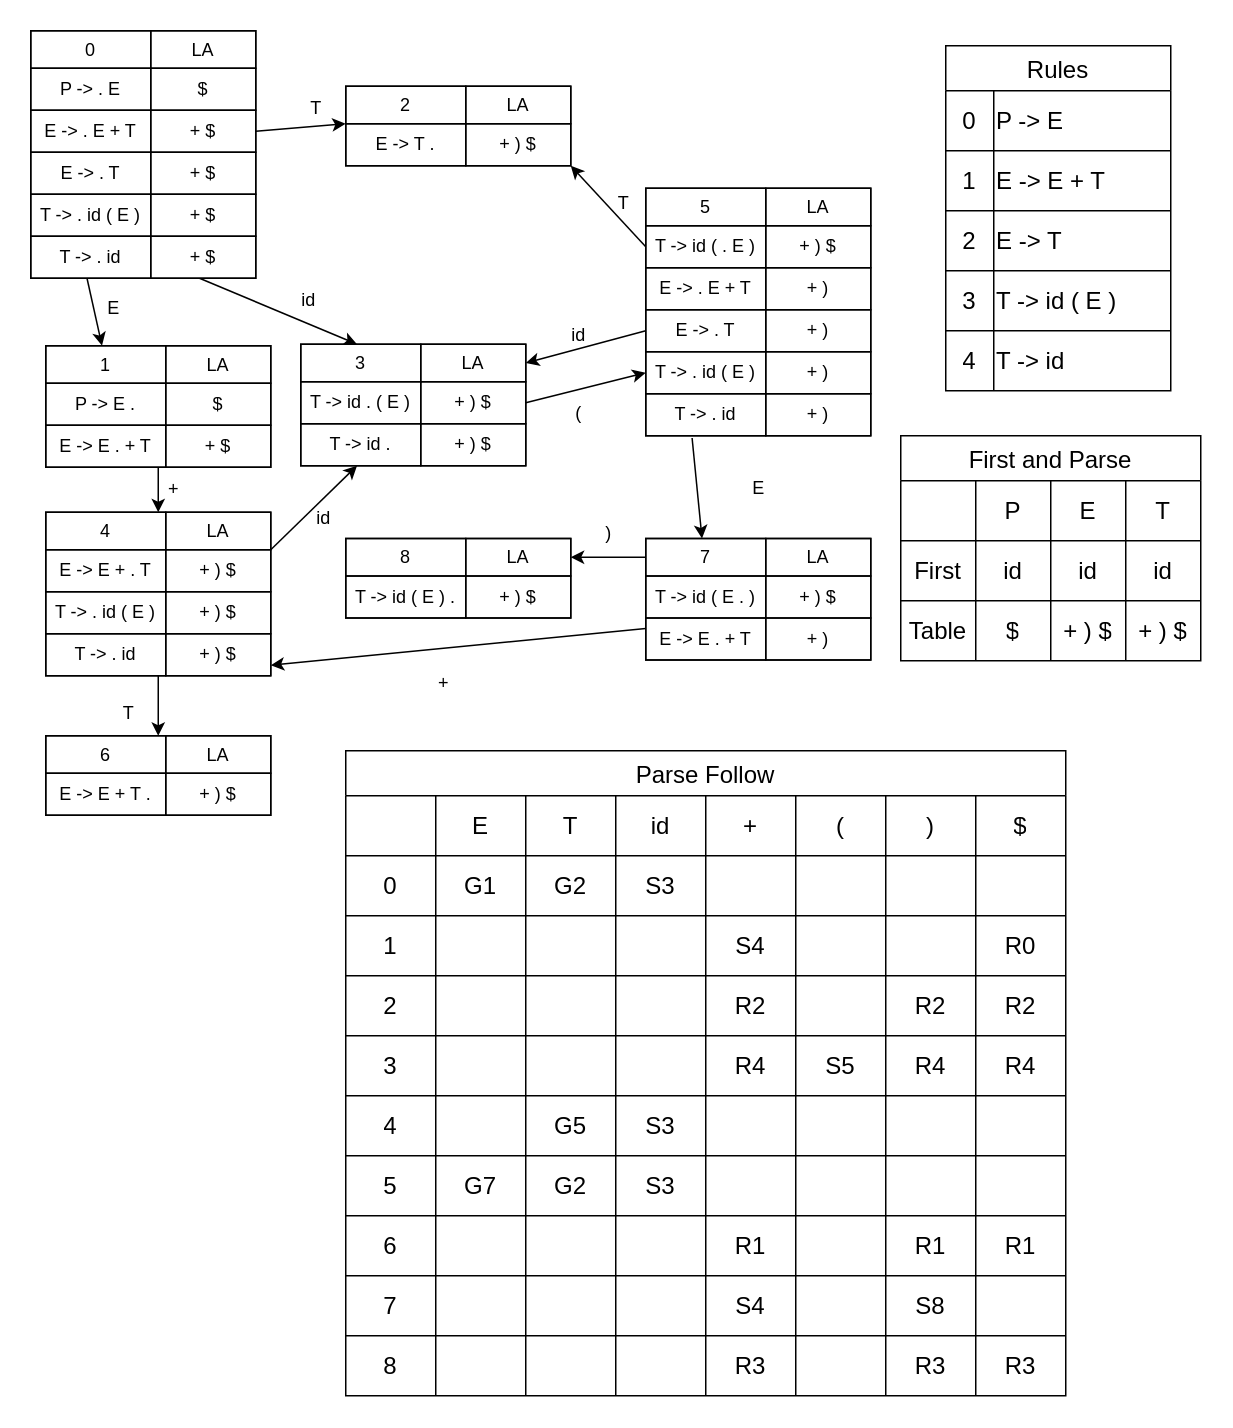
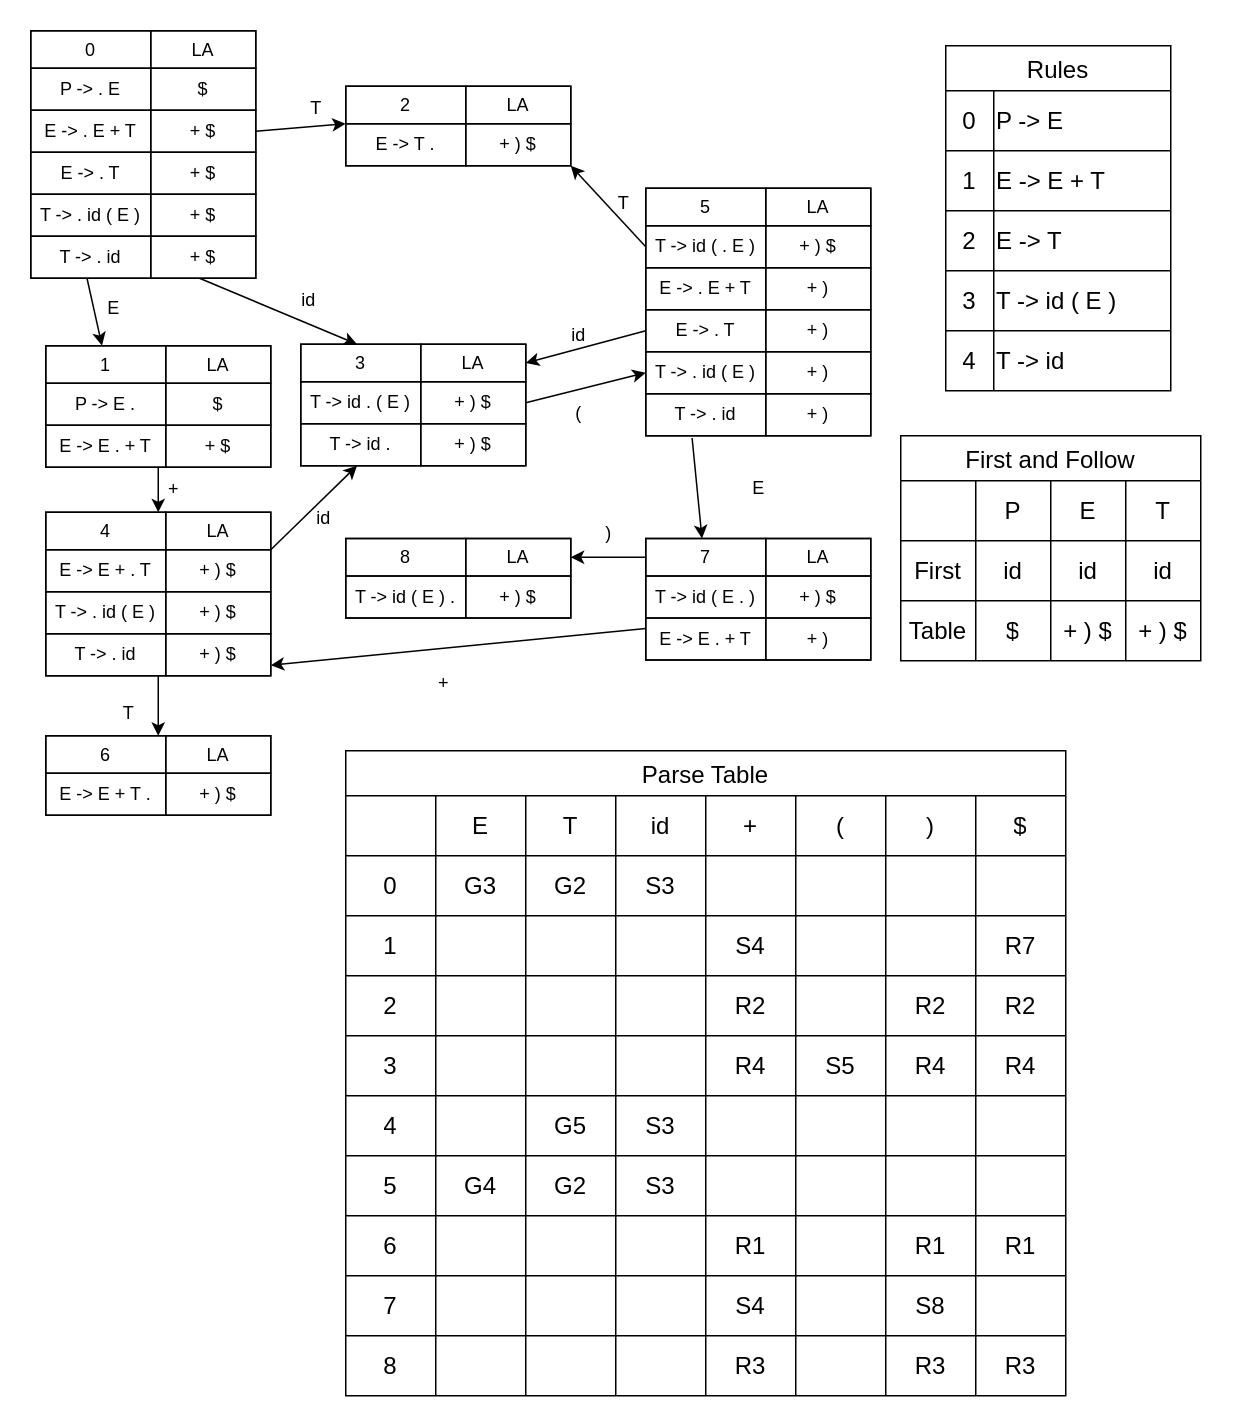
(1050, 460) -> (1050, 460)
(705, 775) -> (705, 775)
(481, 886) -> (481, 886)
(1021, 946) -> (1021, 946)
(481, 1186) -> (481, 1186)
